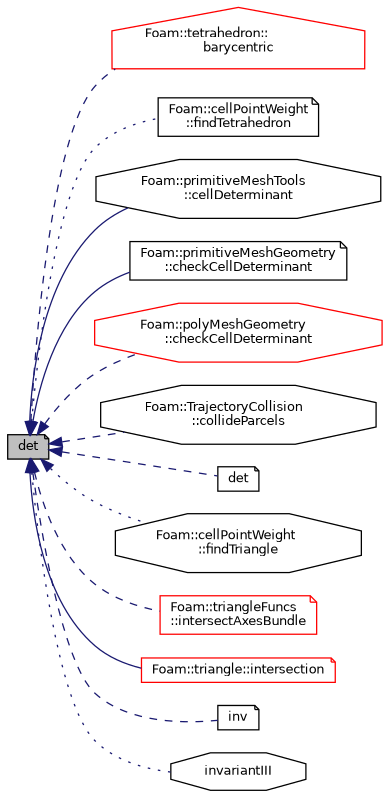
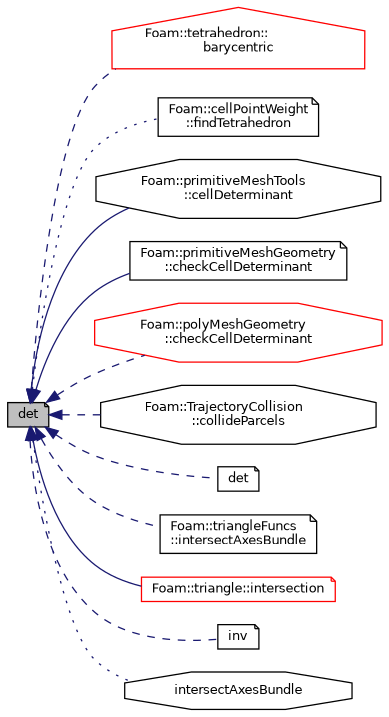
(238, 543) -> none
(238, 615) -> (238, 534)
(238, 772) -> (238, 691)
